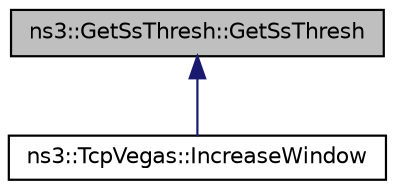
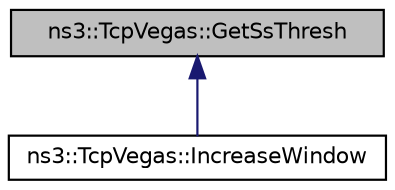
(197, 33) -> (197, 33)
